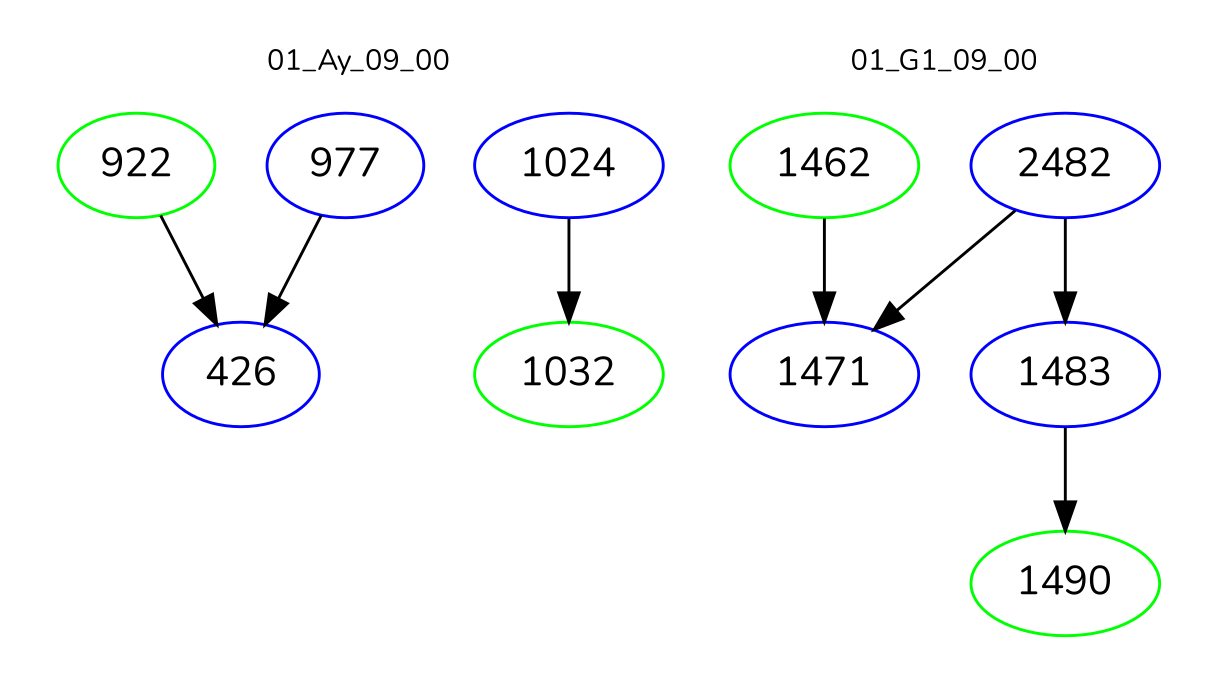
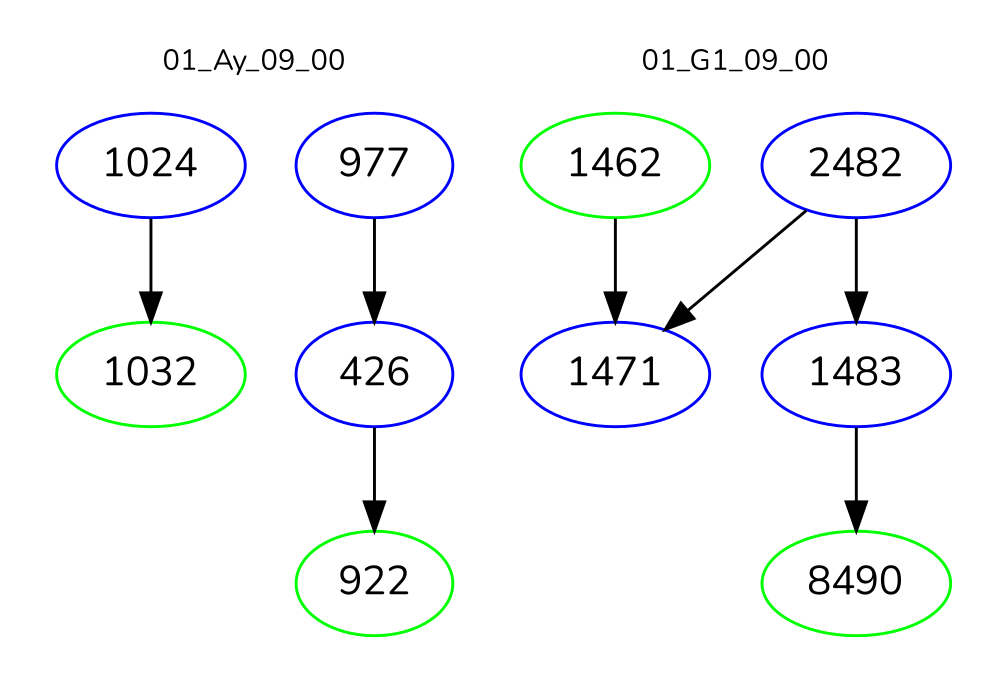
(182, 257) -> (374, 465)
(1065, 583) -> (856, 583)
